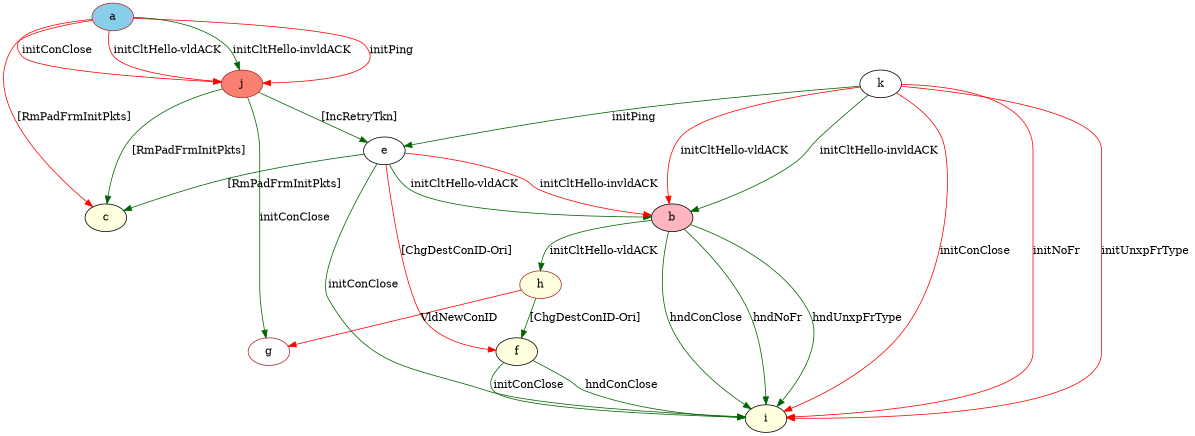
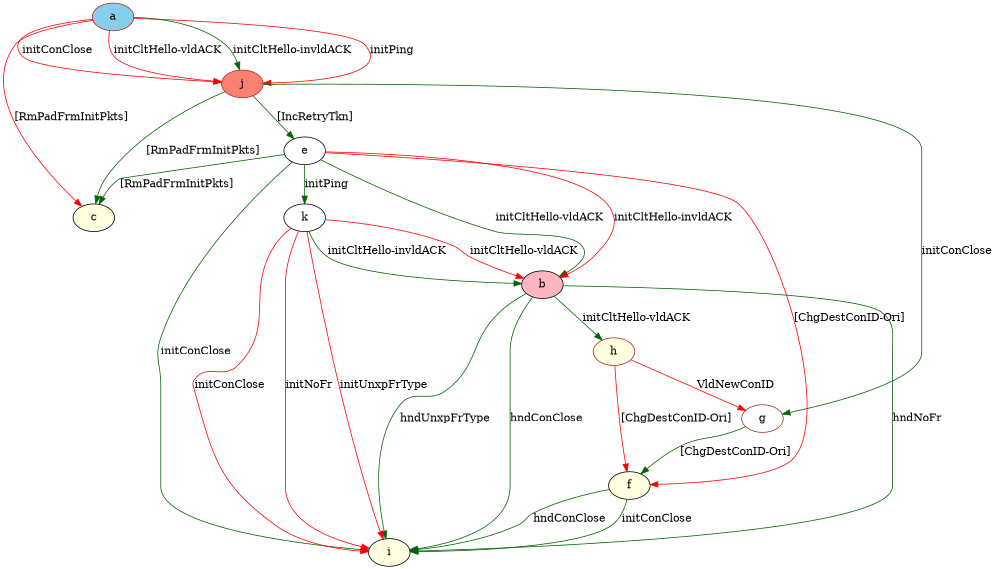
(635, 109) -> (305, 180)
(530, 315) -> (619, 415)
none -> (693, 441)
